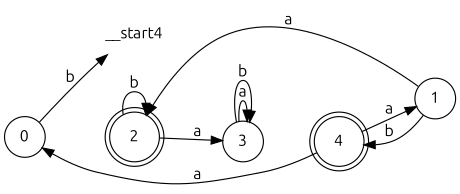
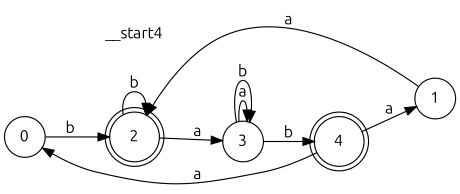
(69, 91) -> (72, 137)
(403, 136) -> (283, 141)
